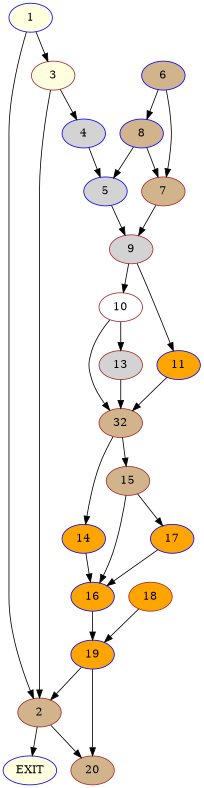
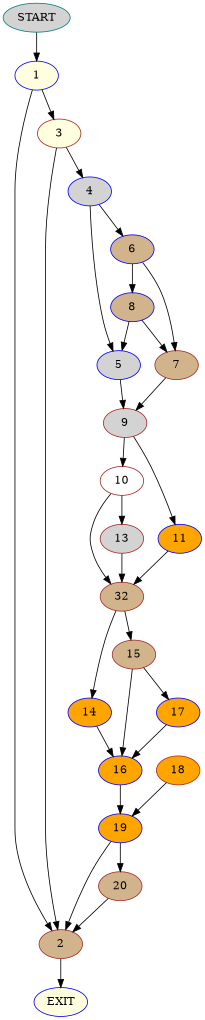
none -> (37, 18)
none -> (109, 217)
(63, 738) -> (94, 912)
